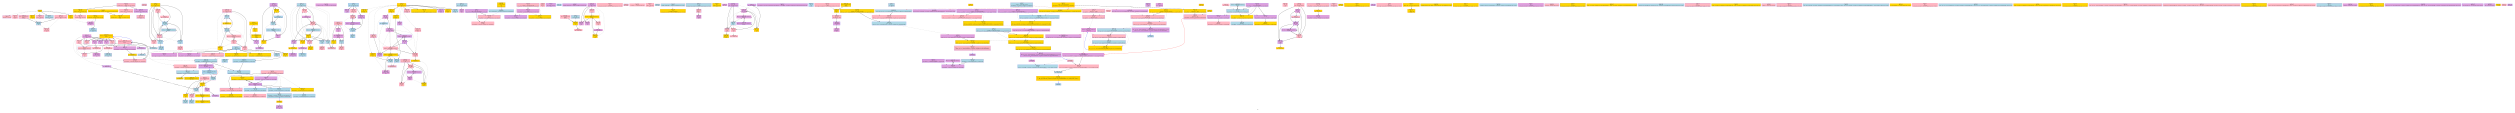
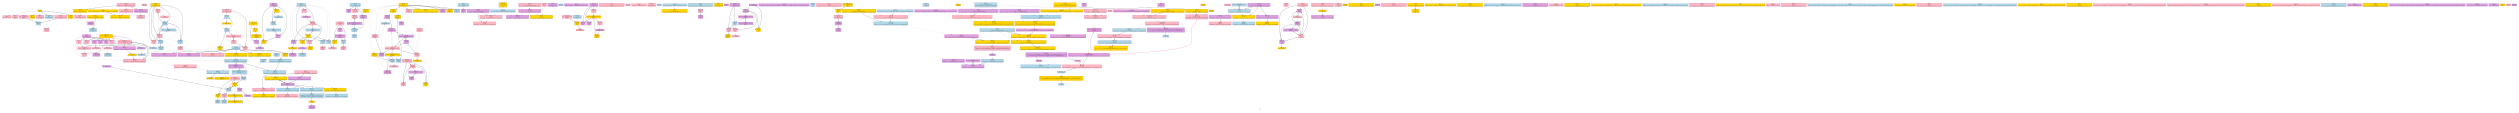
(326, 5) -> none
